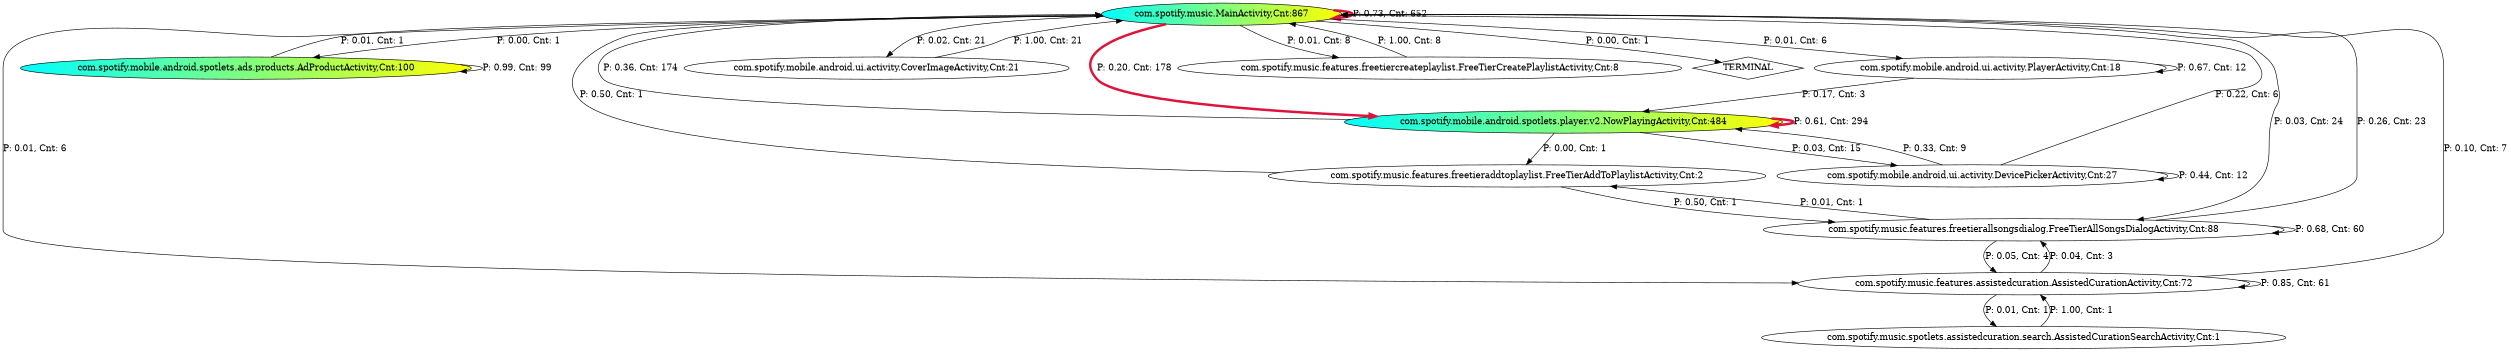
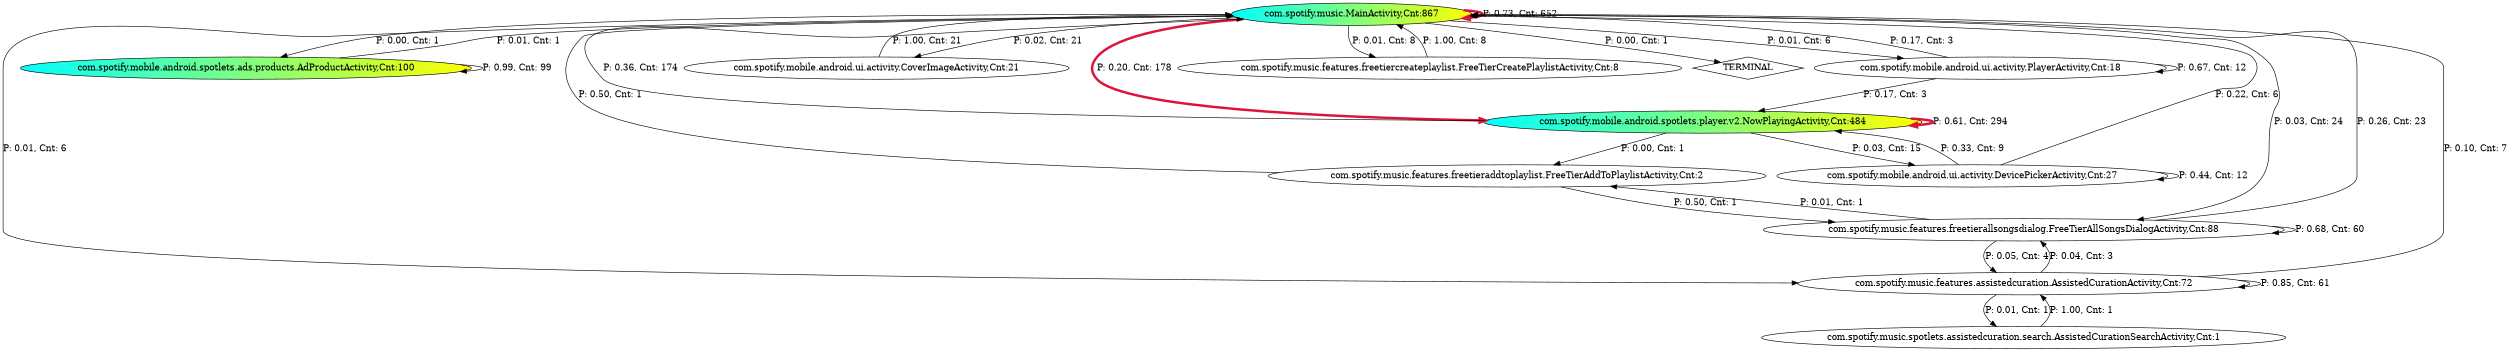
none -> (1714, 25)
